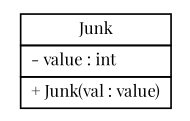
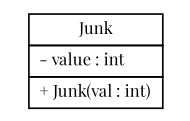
(96, 92) -> (96, 92)
